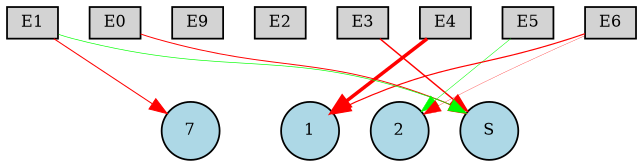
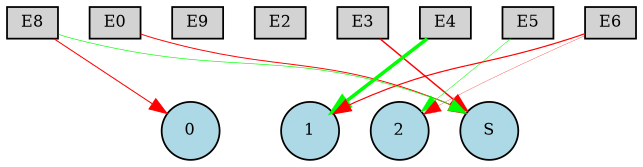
(33, 23) -> (33, 23)
(387, 70) -> (387, 70)
(191, 131) -> (191, 131)
